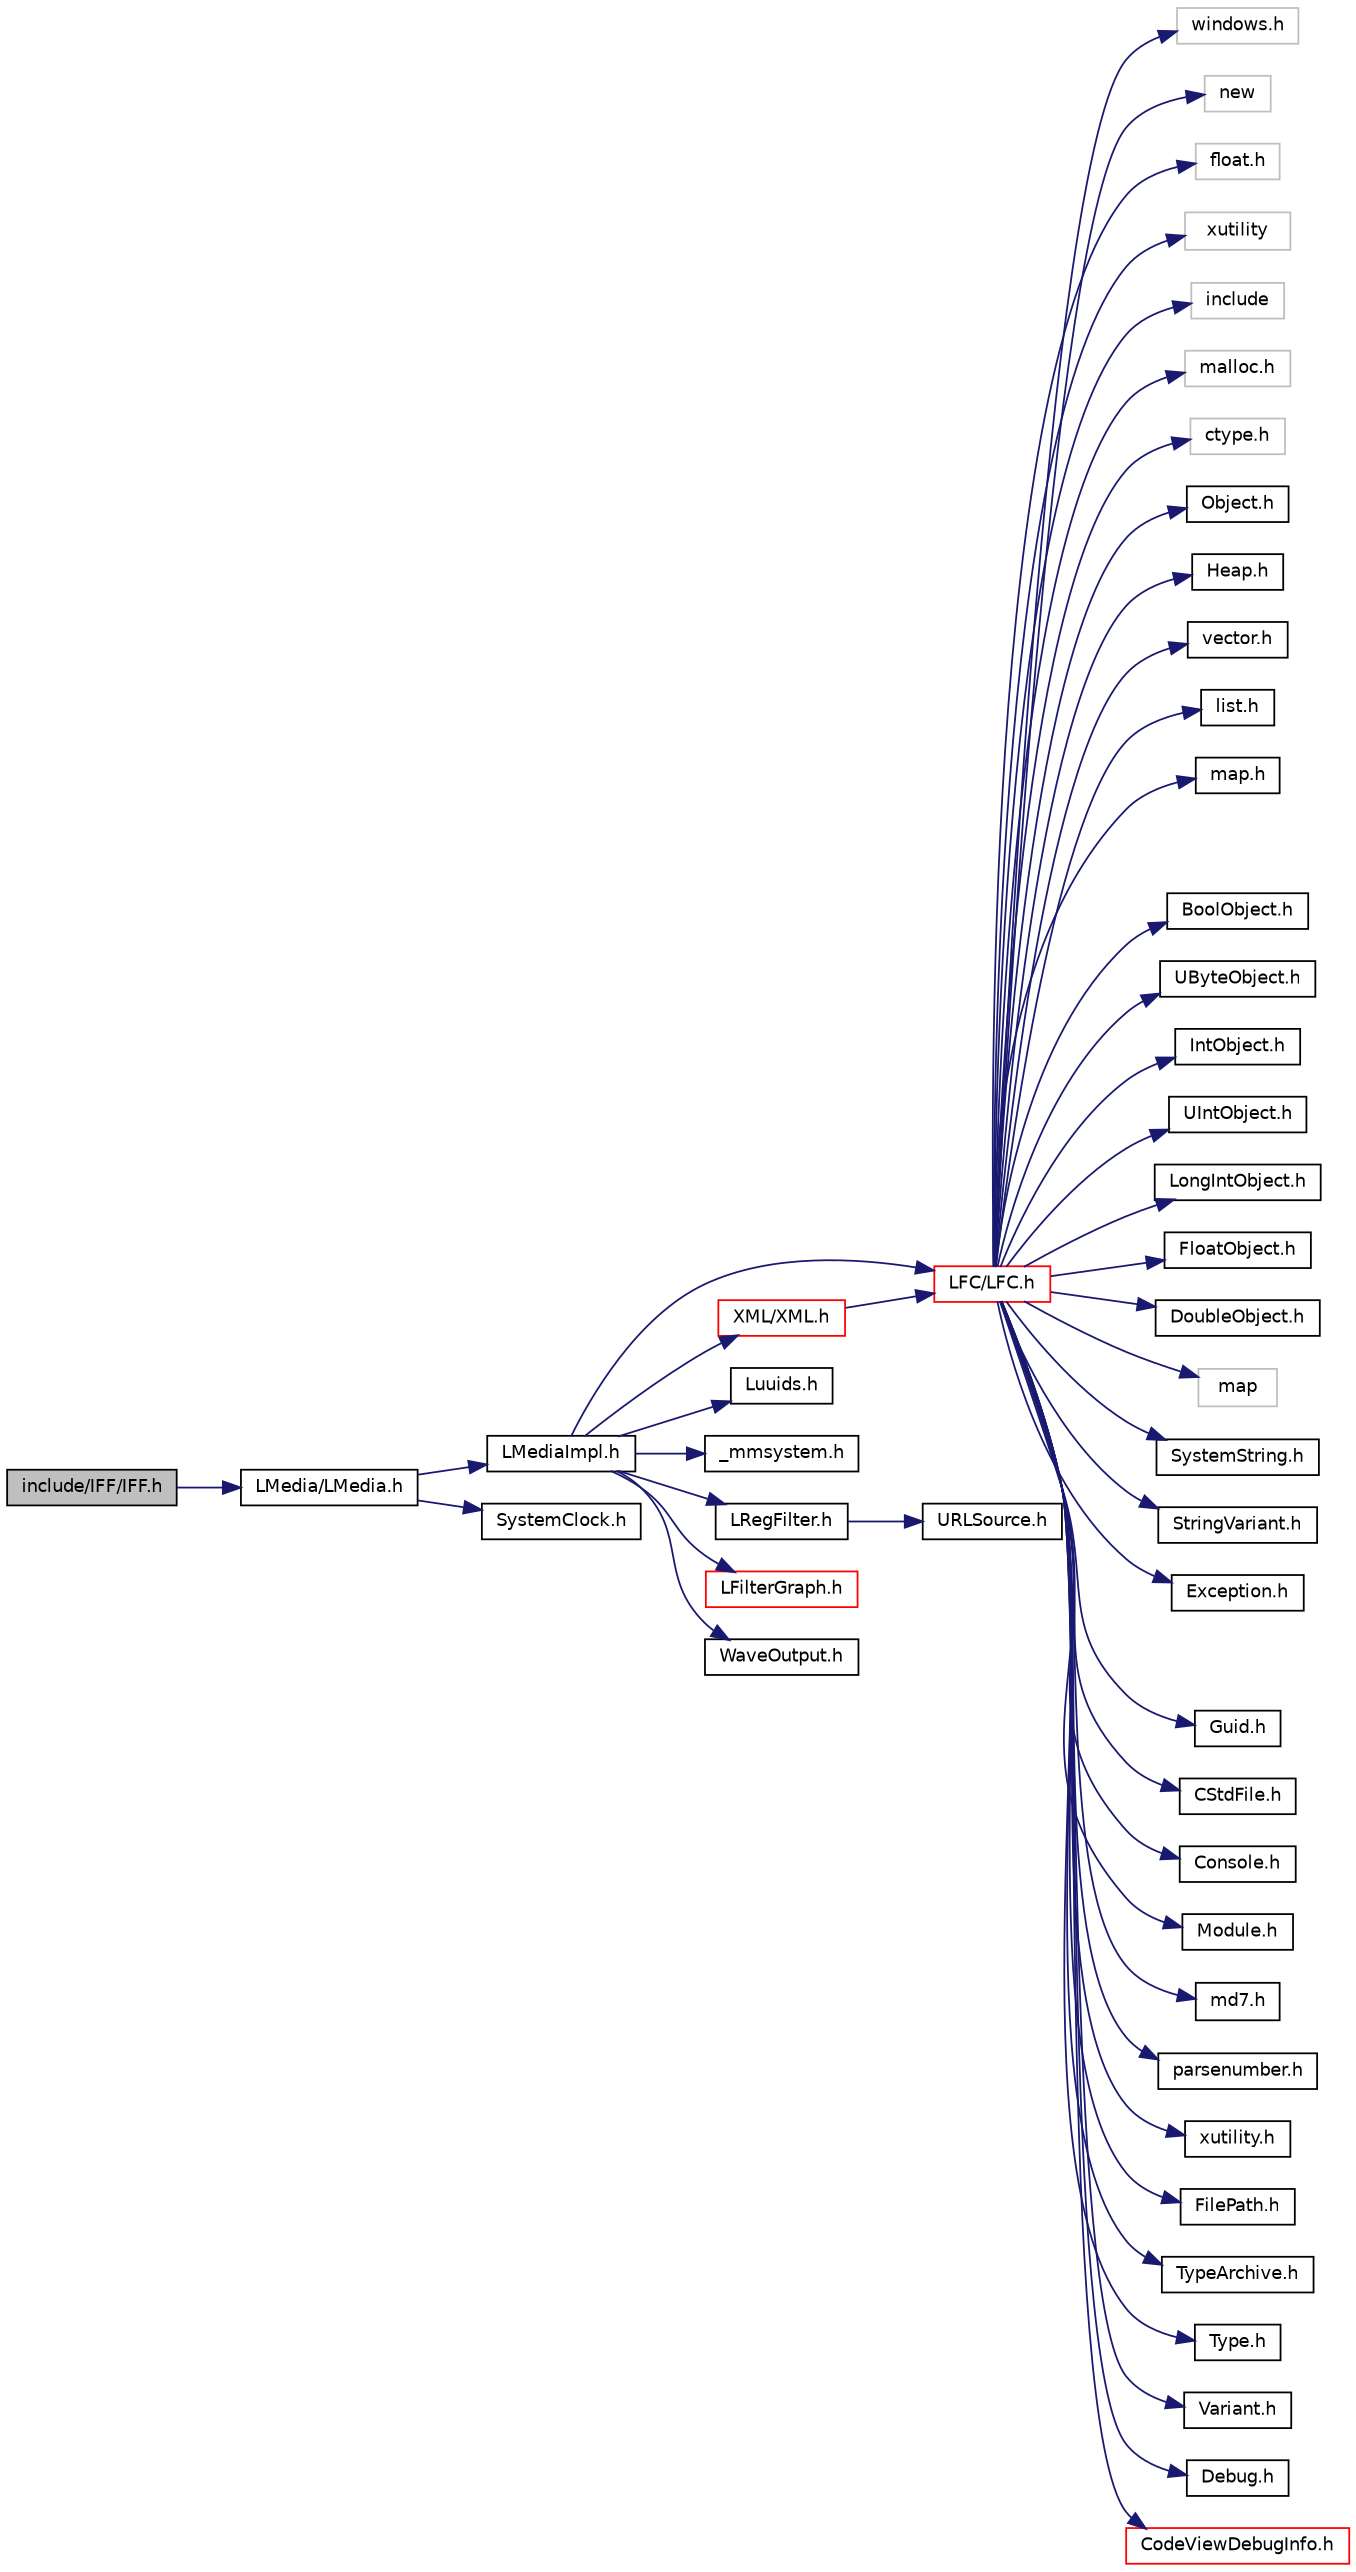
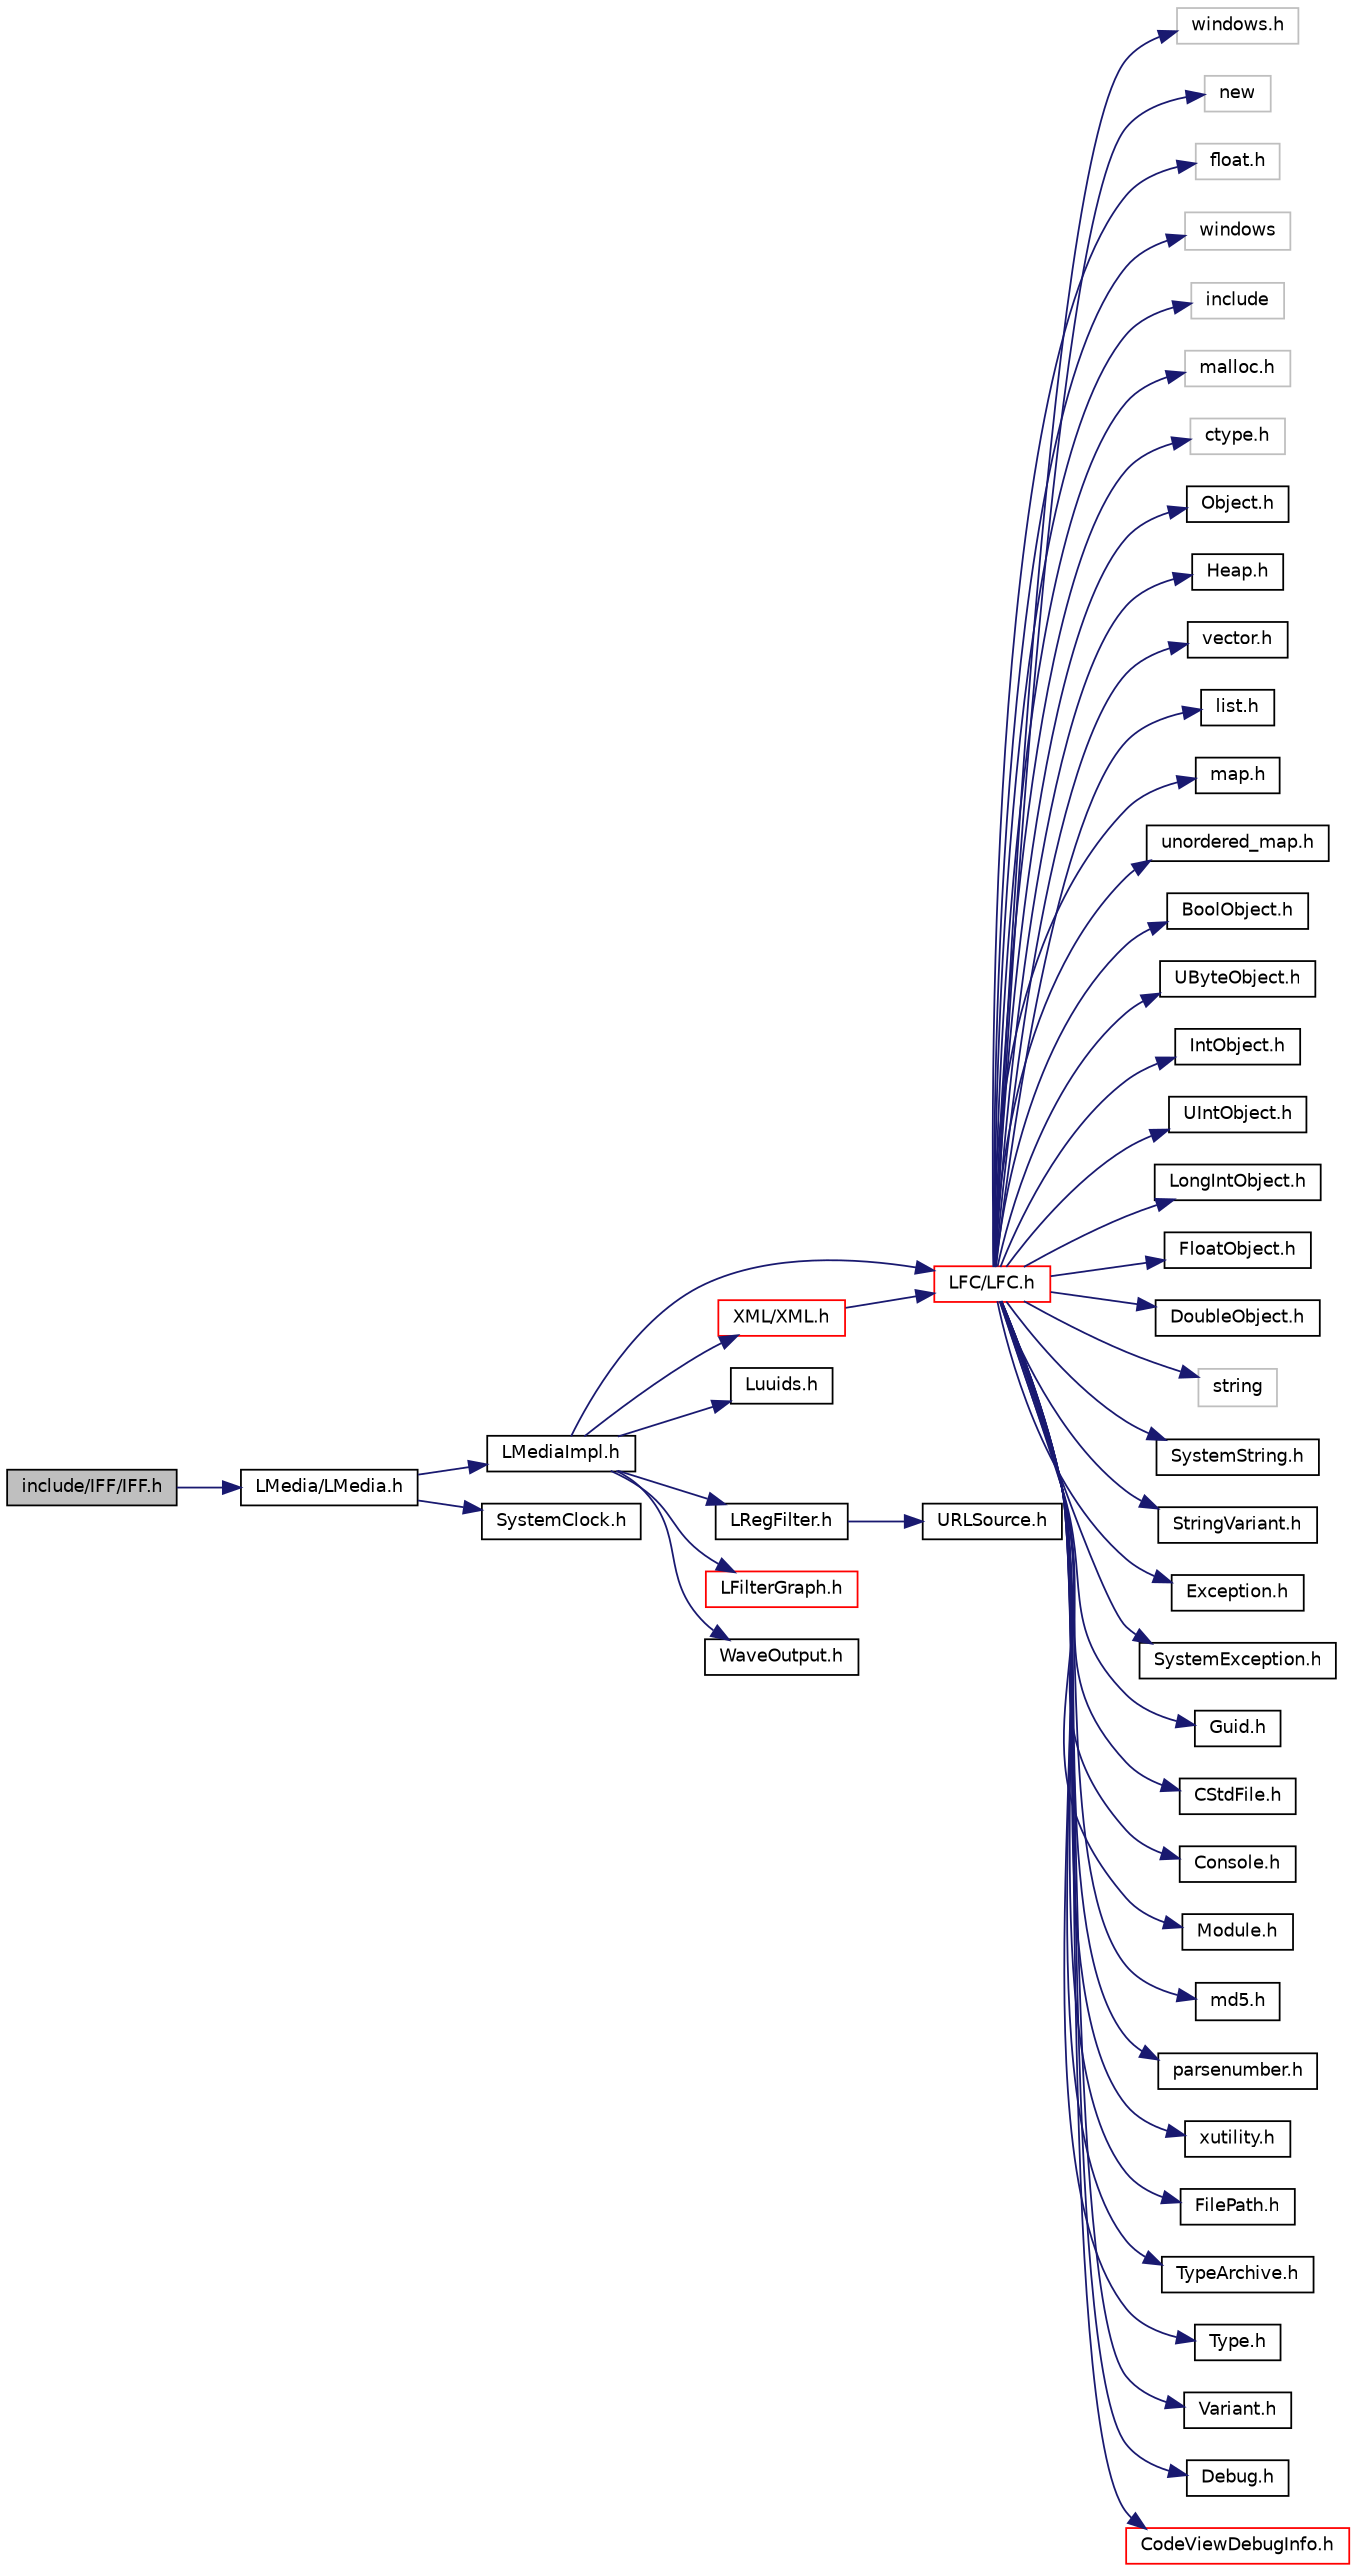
(1238, 231) -> (1238, 231)
none -> (1238, 843)
(1238, 1388) -> (1238, 1388)
(782, 1454) -> none
none -> (1238, 1661)
(1238, 2002) -> (1238, 2002)
